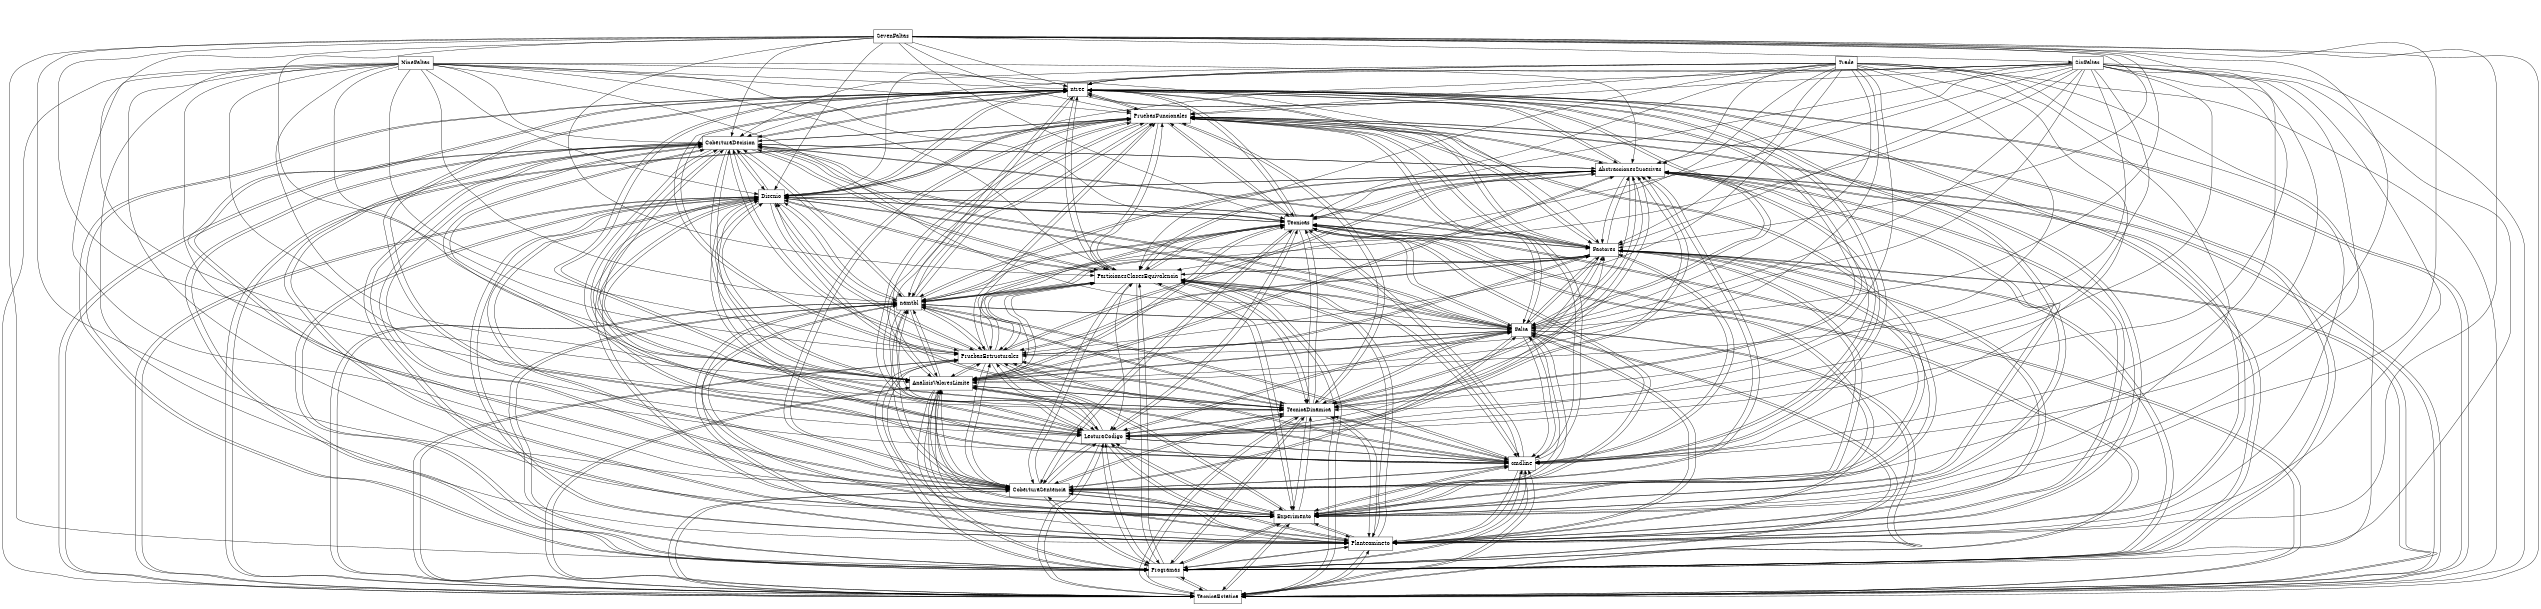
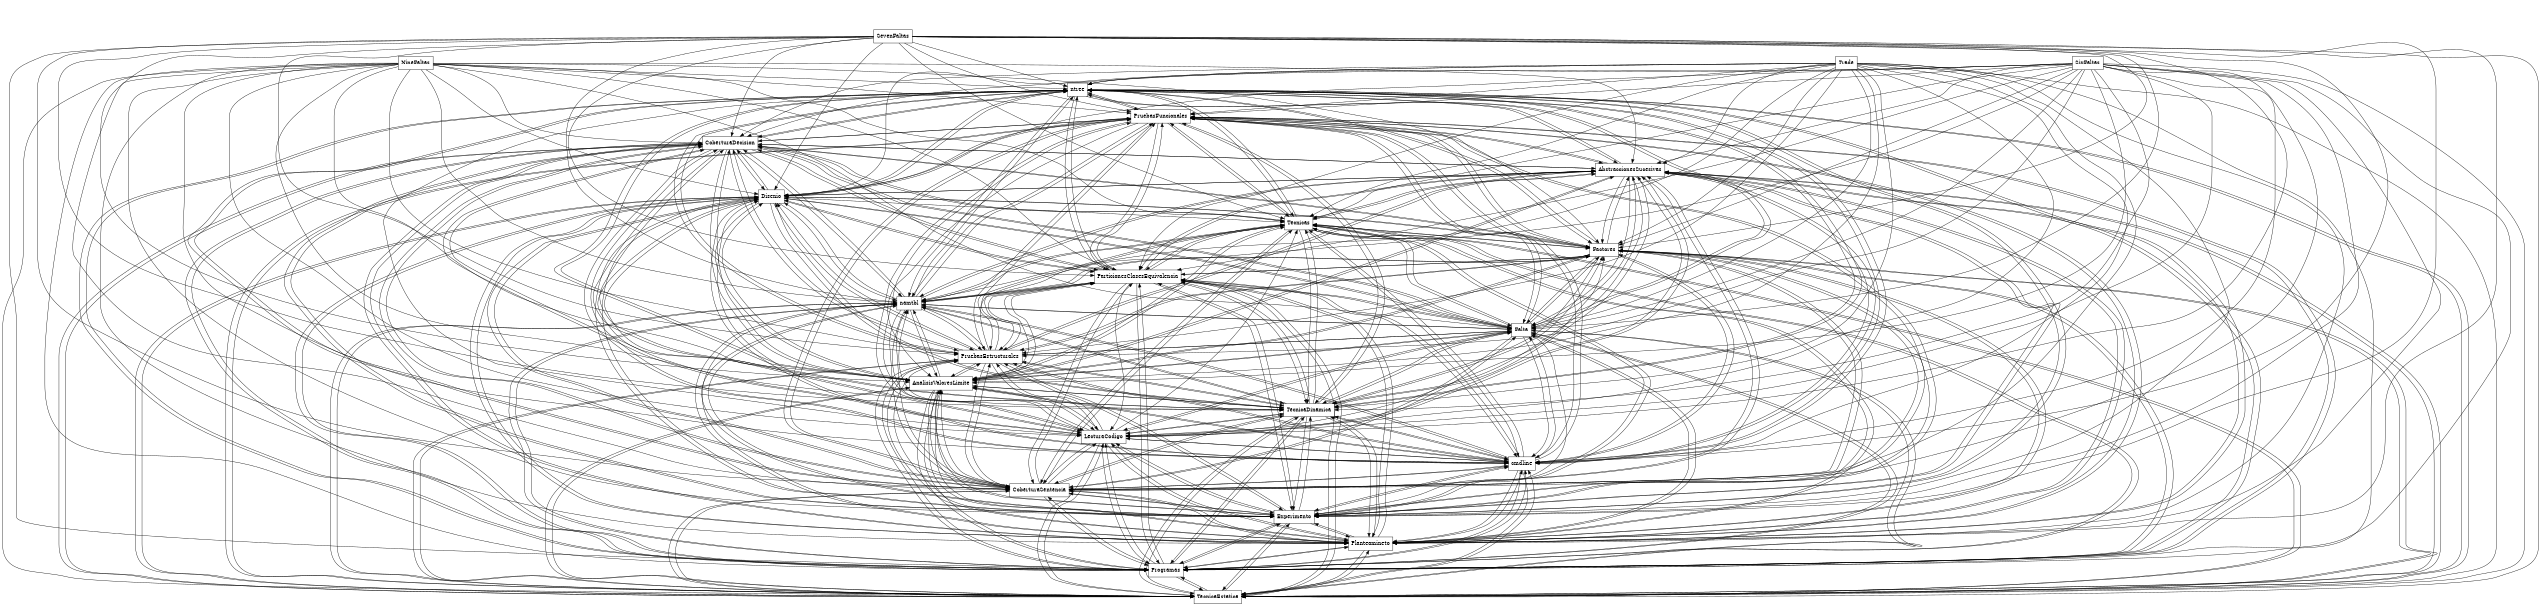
(1491, 48) -> (574, 178)
(1036, 210) -> none
(959, 226) -> none
(398, 257) -> none
(1225, 338) -> none
none -> (1935, 434)
(1536, 470) -> none
none -> (279, 474)
none -> (1051, 520)
